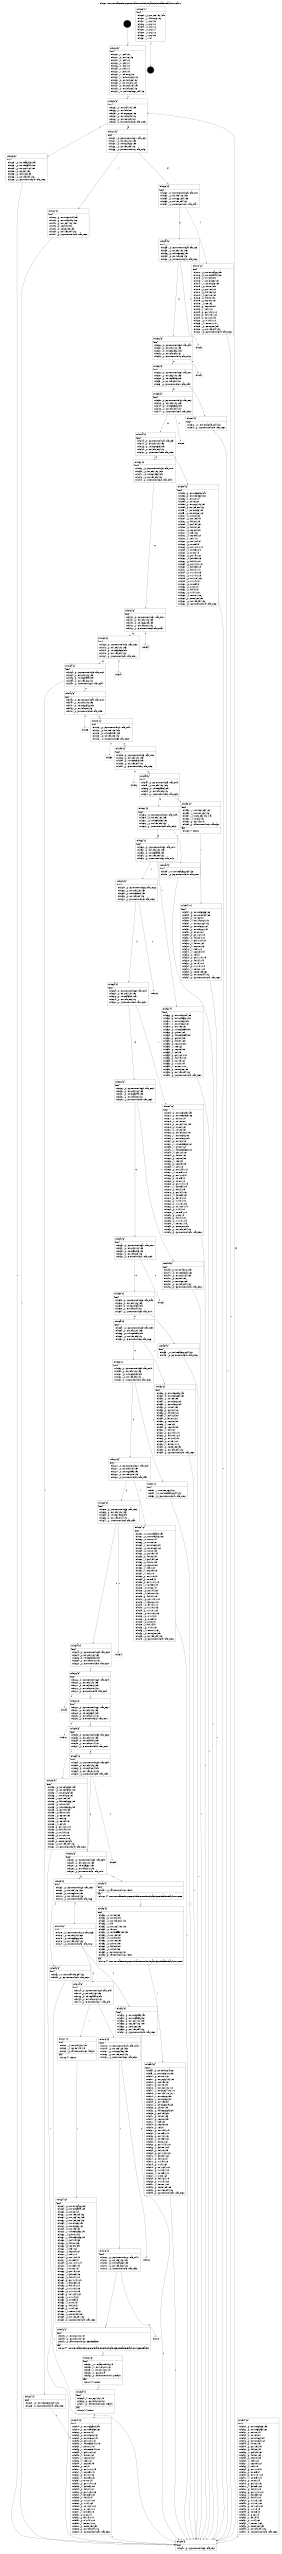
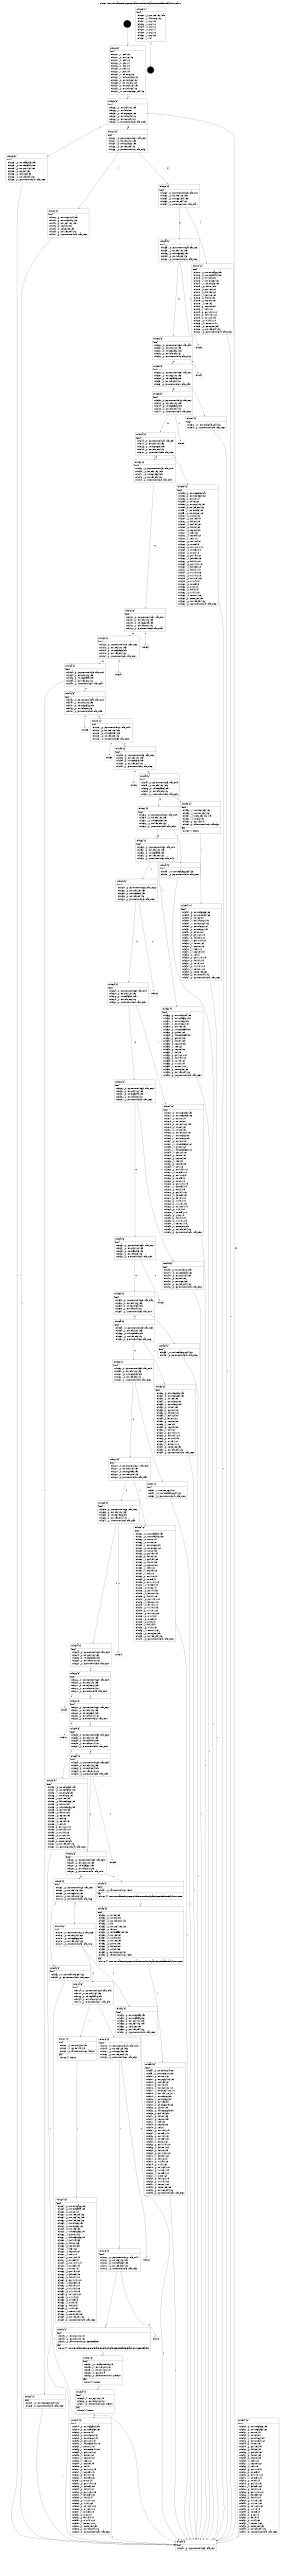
(61, 2423) -> (56, 2527)
